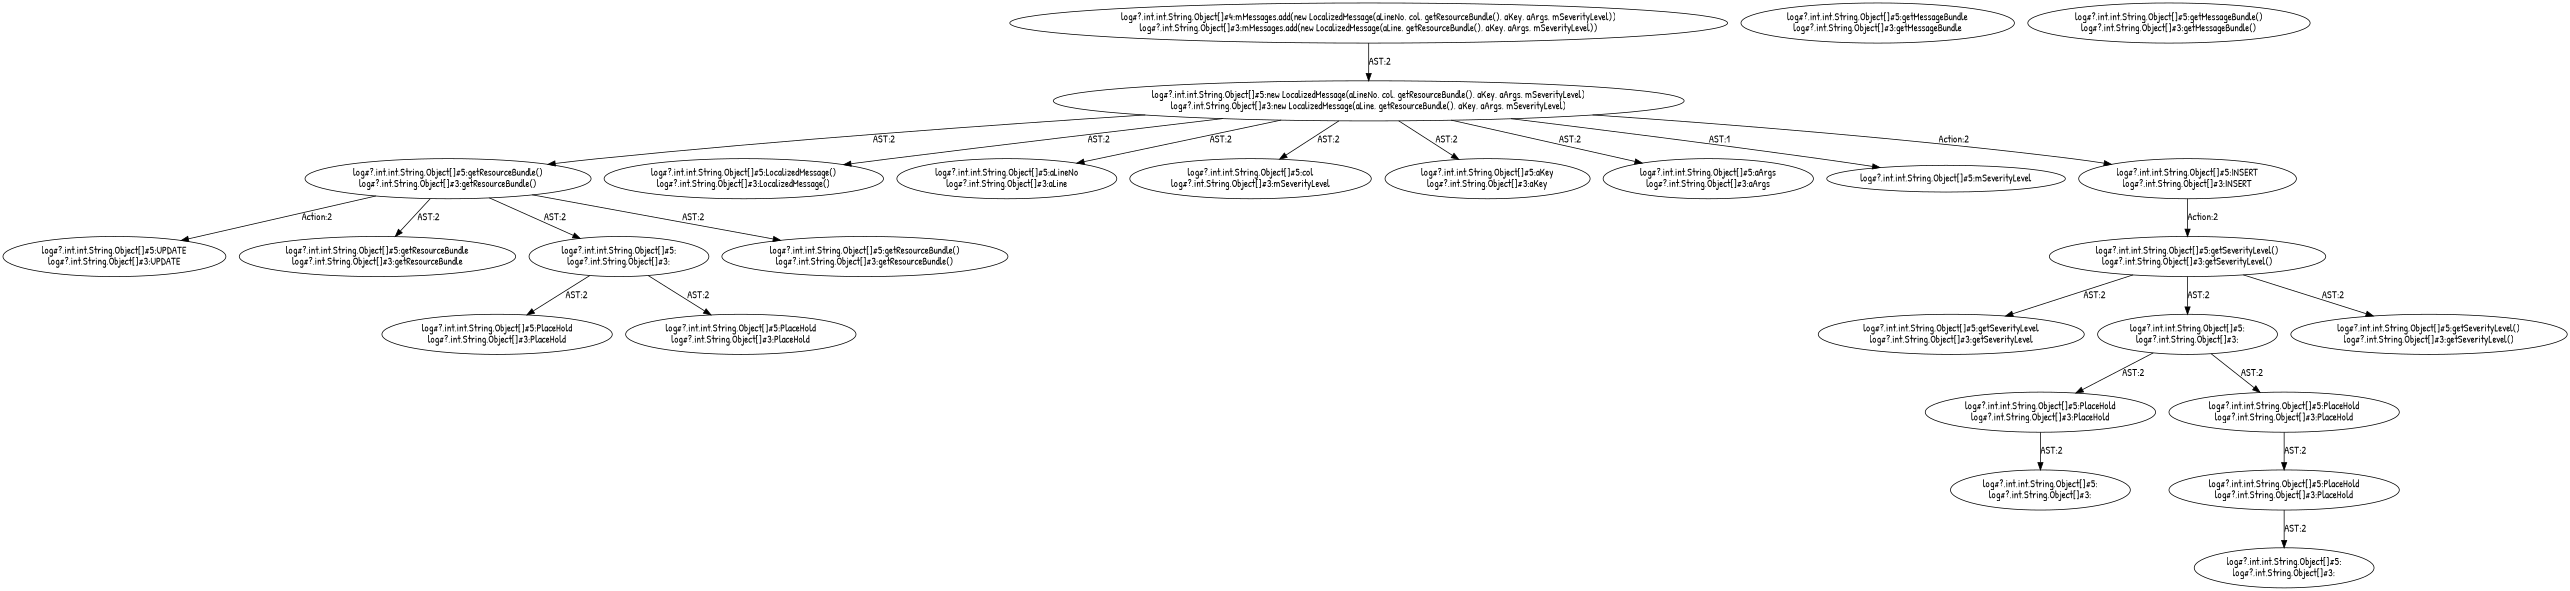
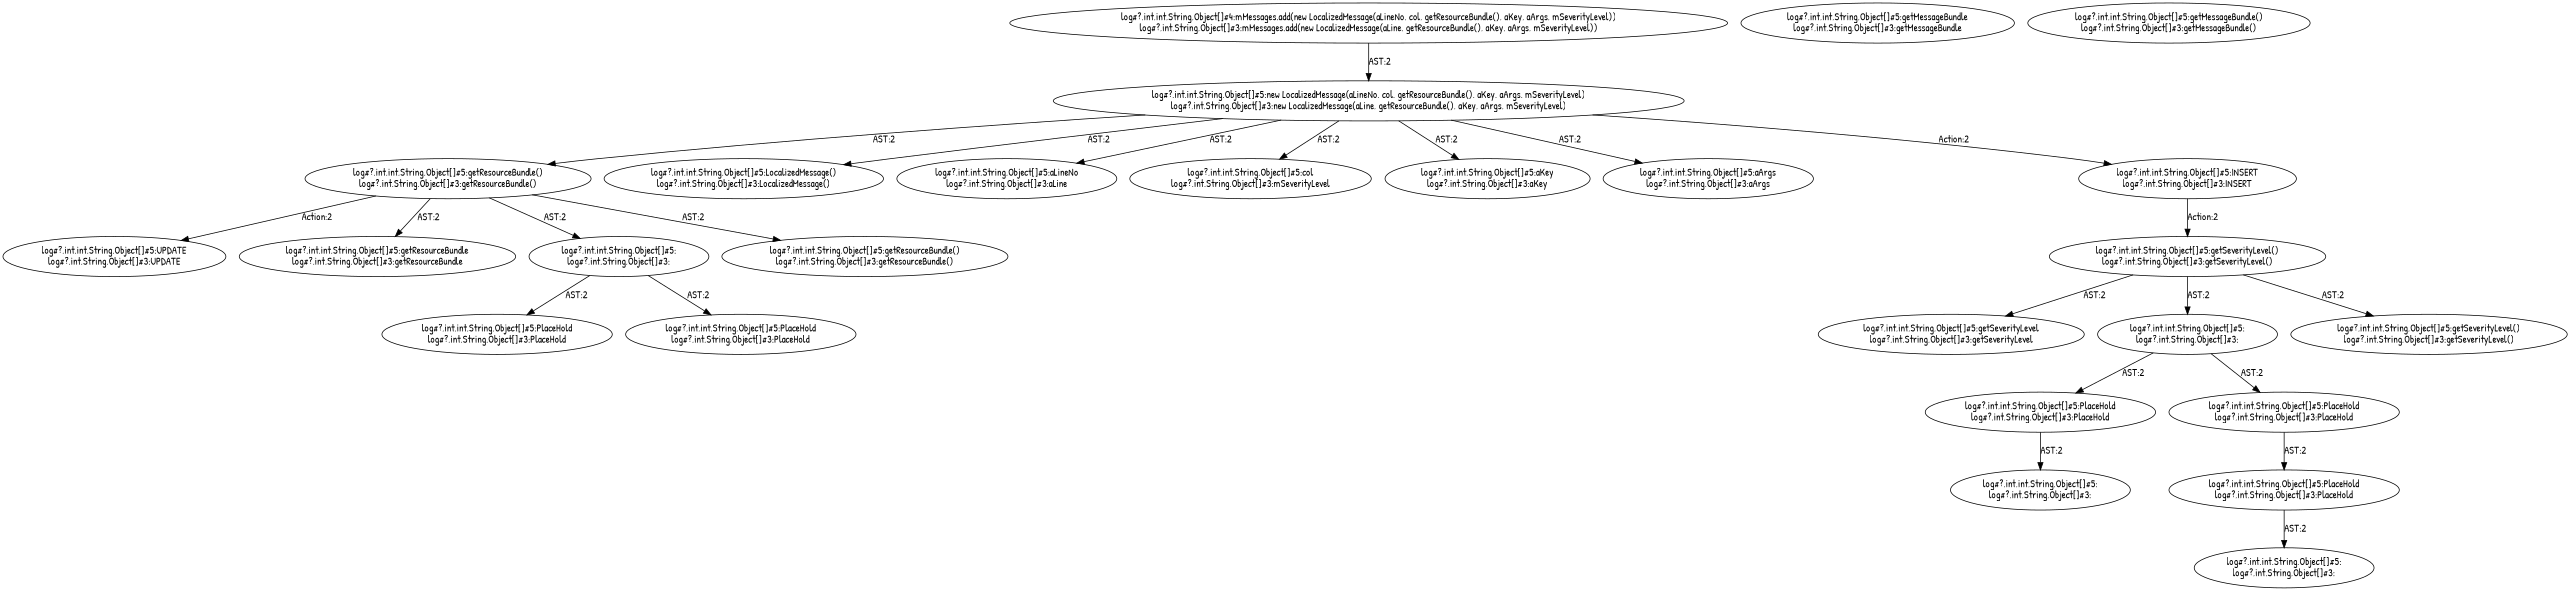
(1946, 179) -> none
